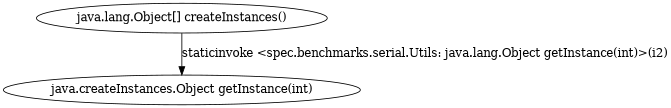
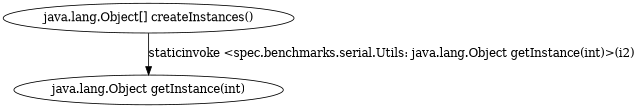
(182, 90) -> (149, 90)
